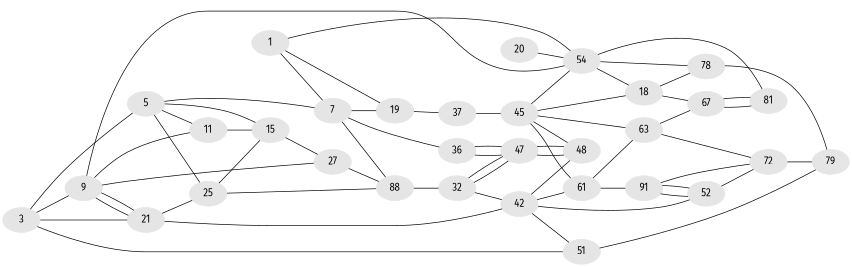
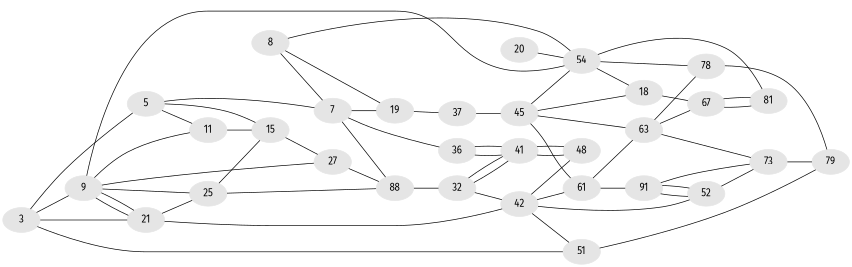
(270, 43) -> (270, 43)
(675, 80) -> (671, 103)
(551, 132) -> none
(177, 149) -> (146, 191)
(519, 151) -> (519, 151)
(768, 162) -> (768, 162)
